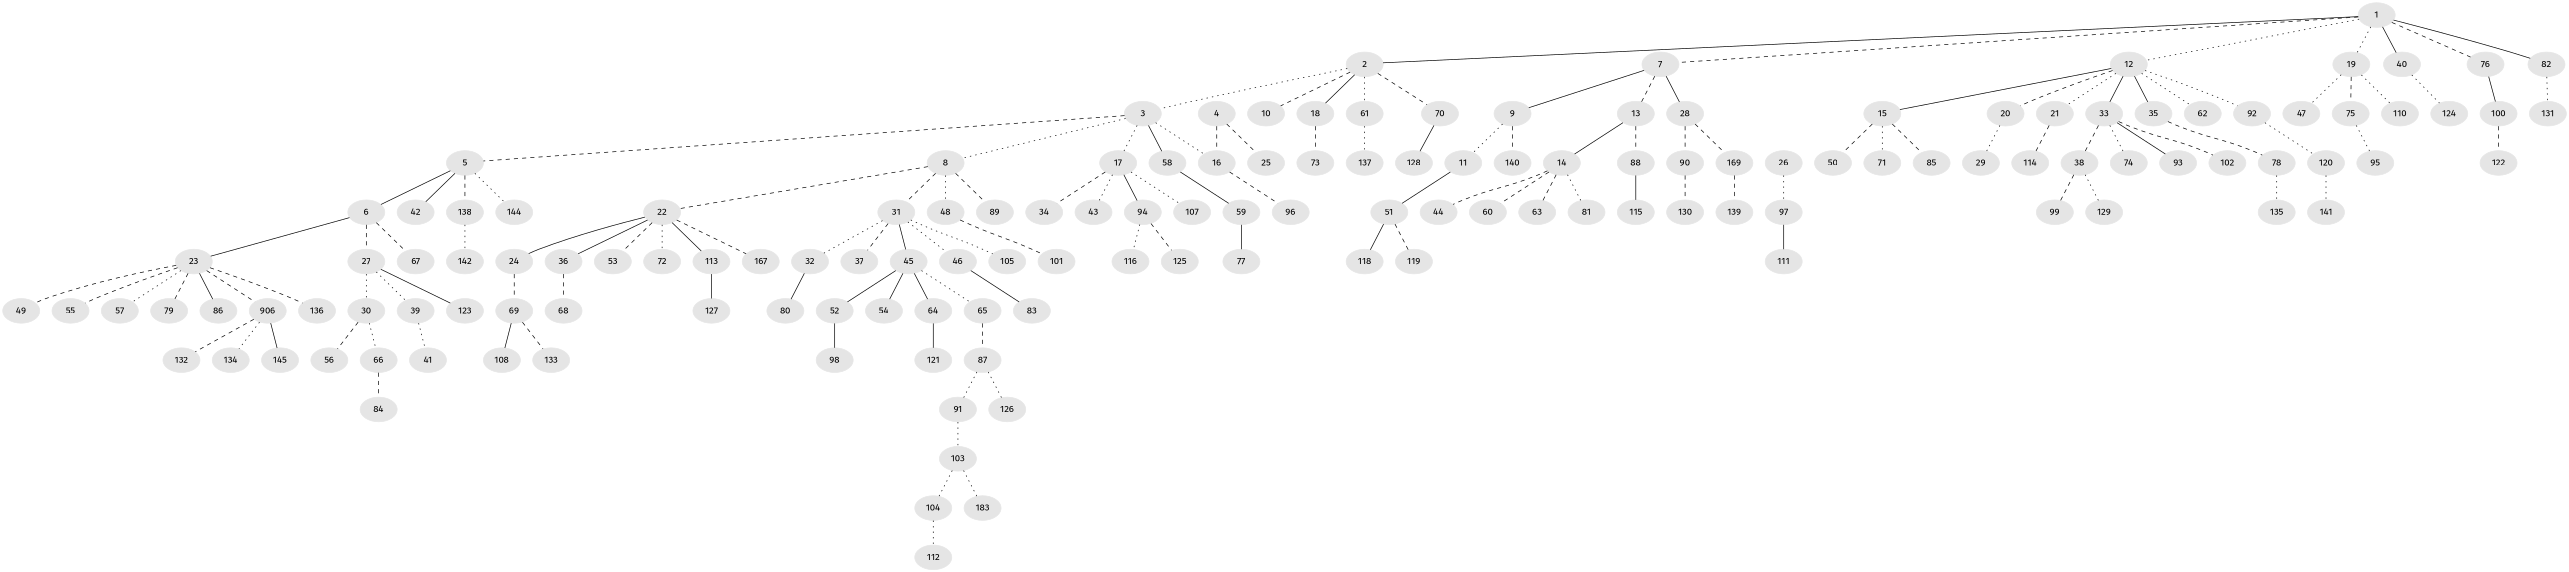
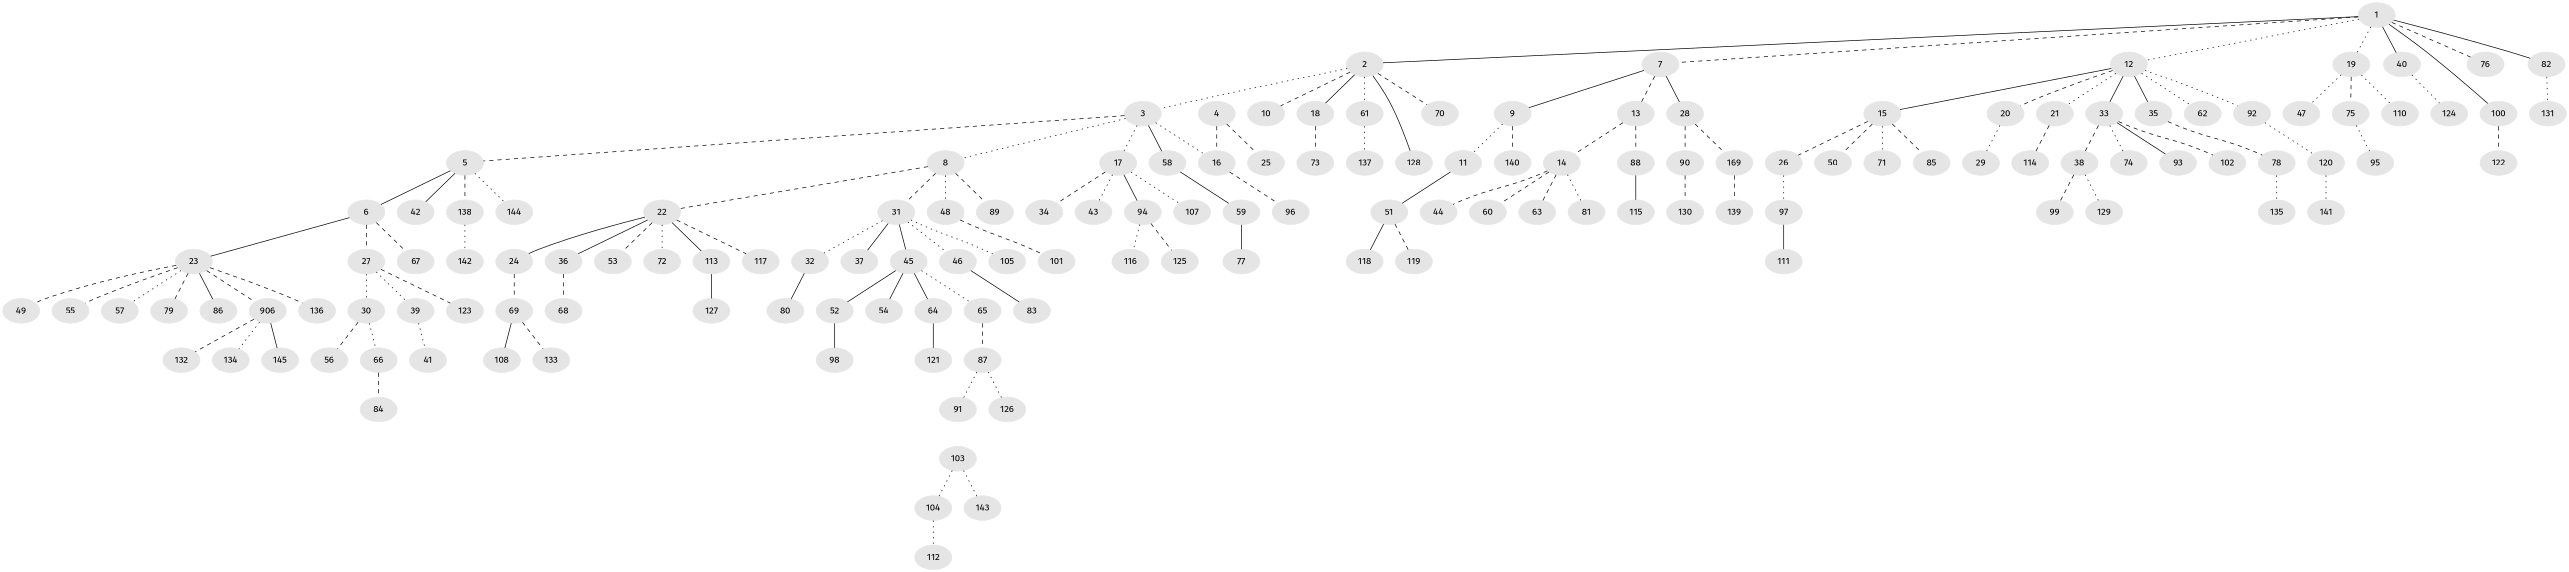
(2492, 89) -> (2440, 62)
(1427, 138) -> (1394, 112)
(1599, 138) -> (1599, 138)
none -> (1833, 138)
(878, 237) -> (878, 237)
(761, 262) -> (761, 262)
(416, 286) -> (416, 286)
(958, 434) -> none
(983, 508) -> (983, 508)
